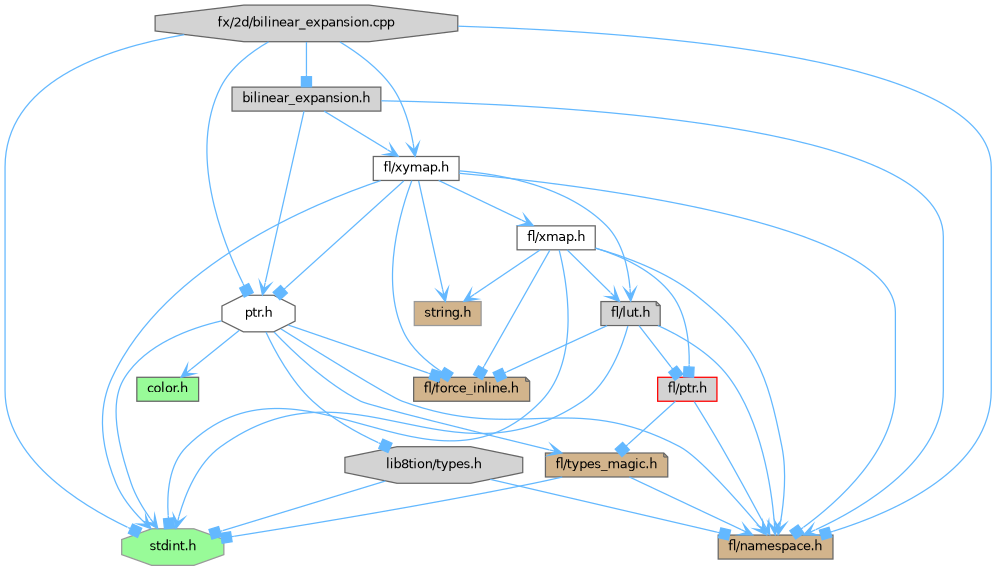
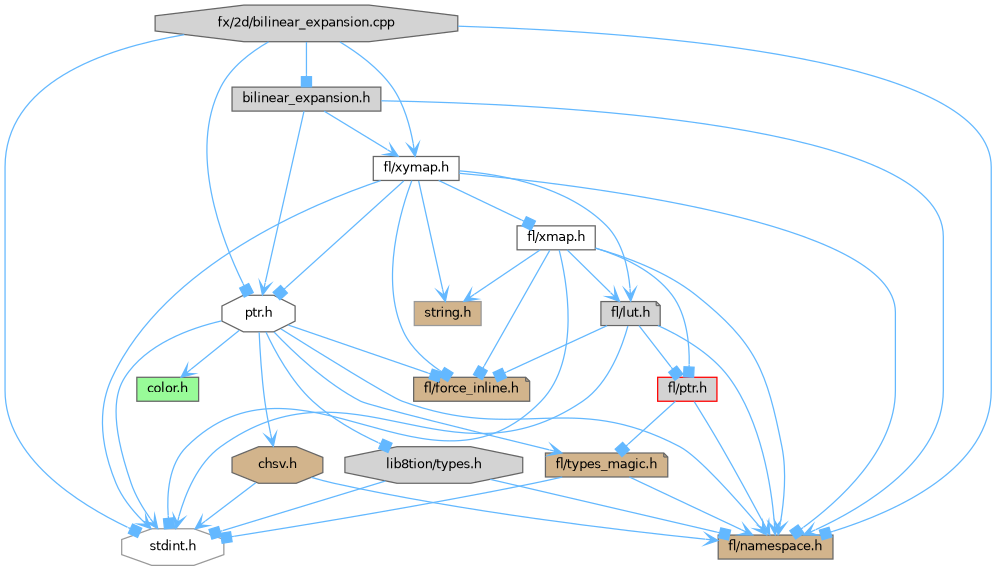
(480, 200) -> (480, 200)
none -> (277, 465)
(173, 547) -> (173, 547)
